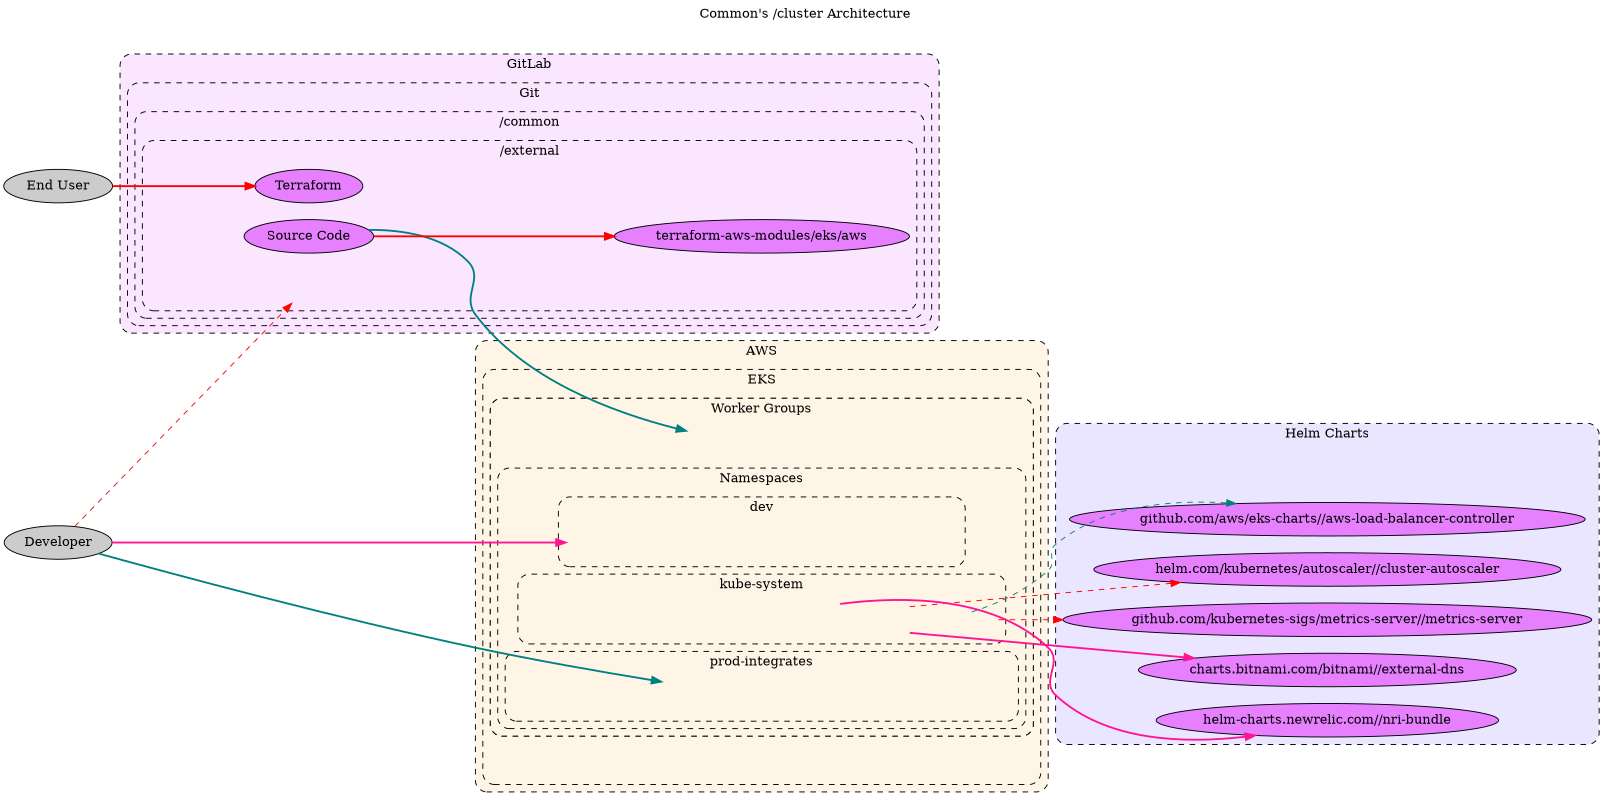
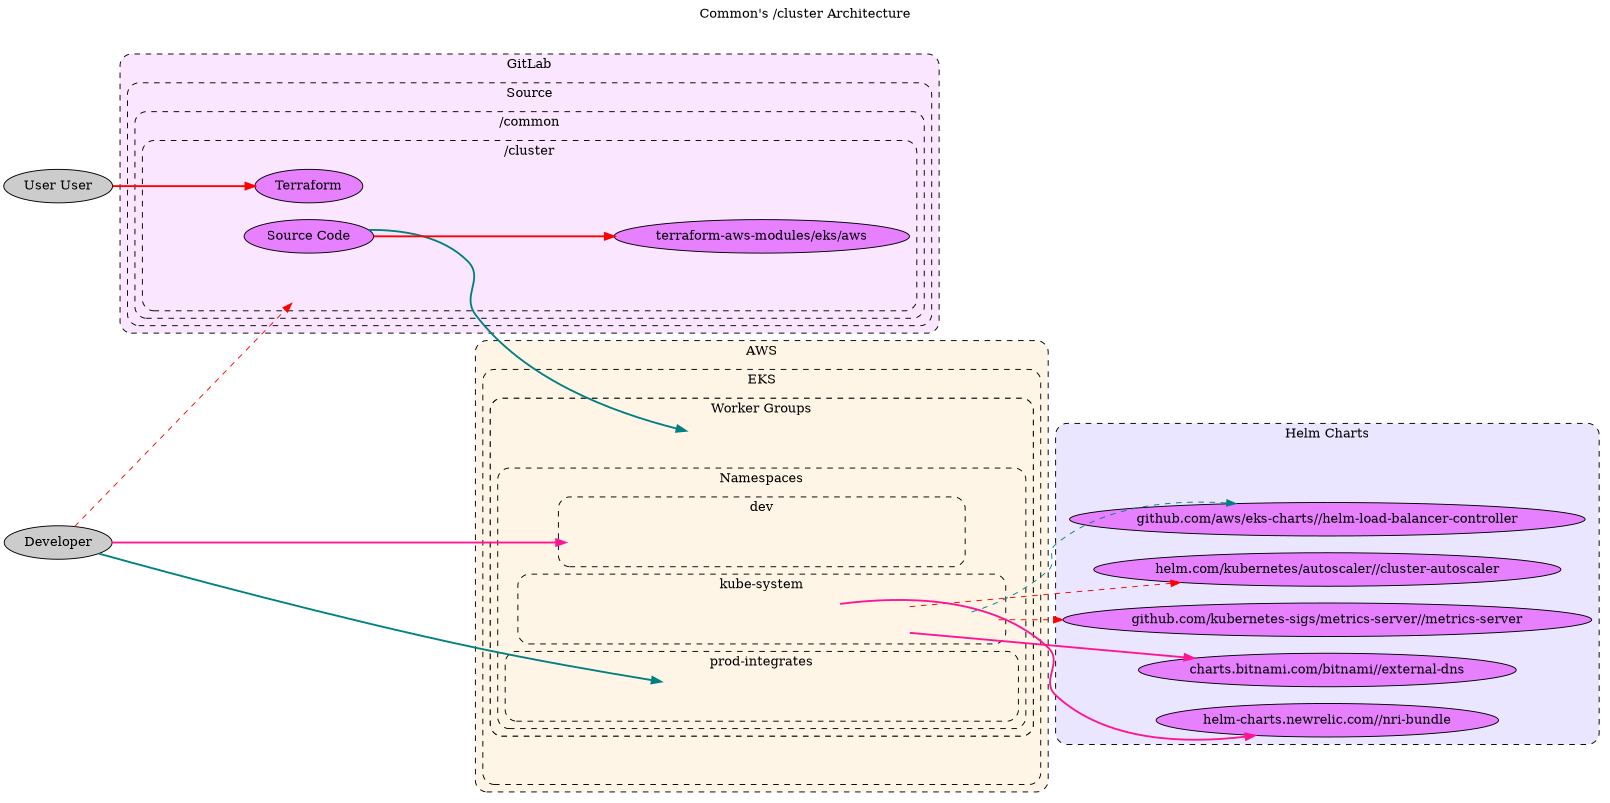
(530, 94) -> (530, 94)
(530, 151) -> (530, 151)
(58, 186) -> (58, 186)
(1327, 519) -> (1327, 519)
